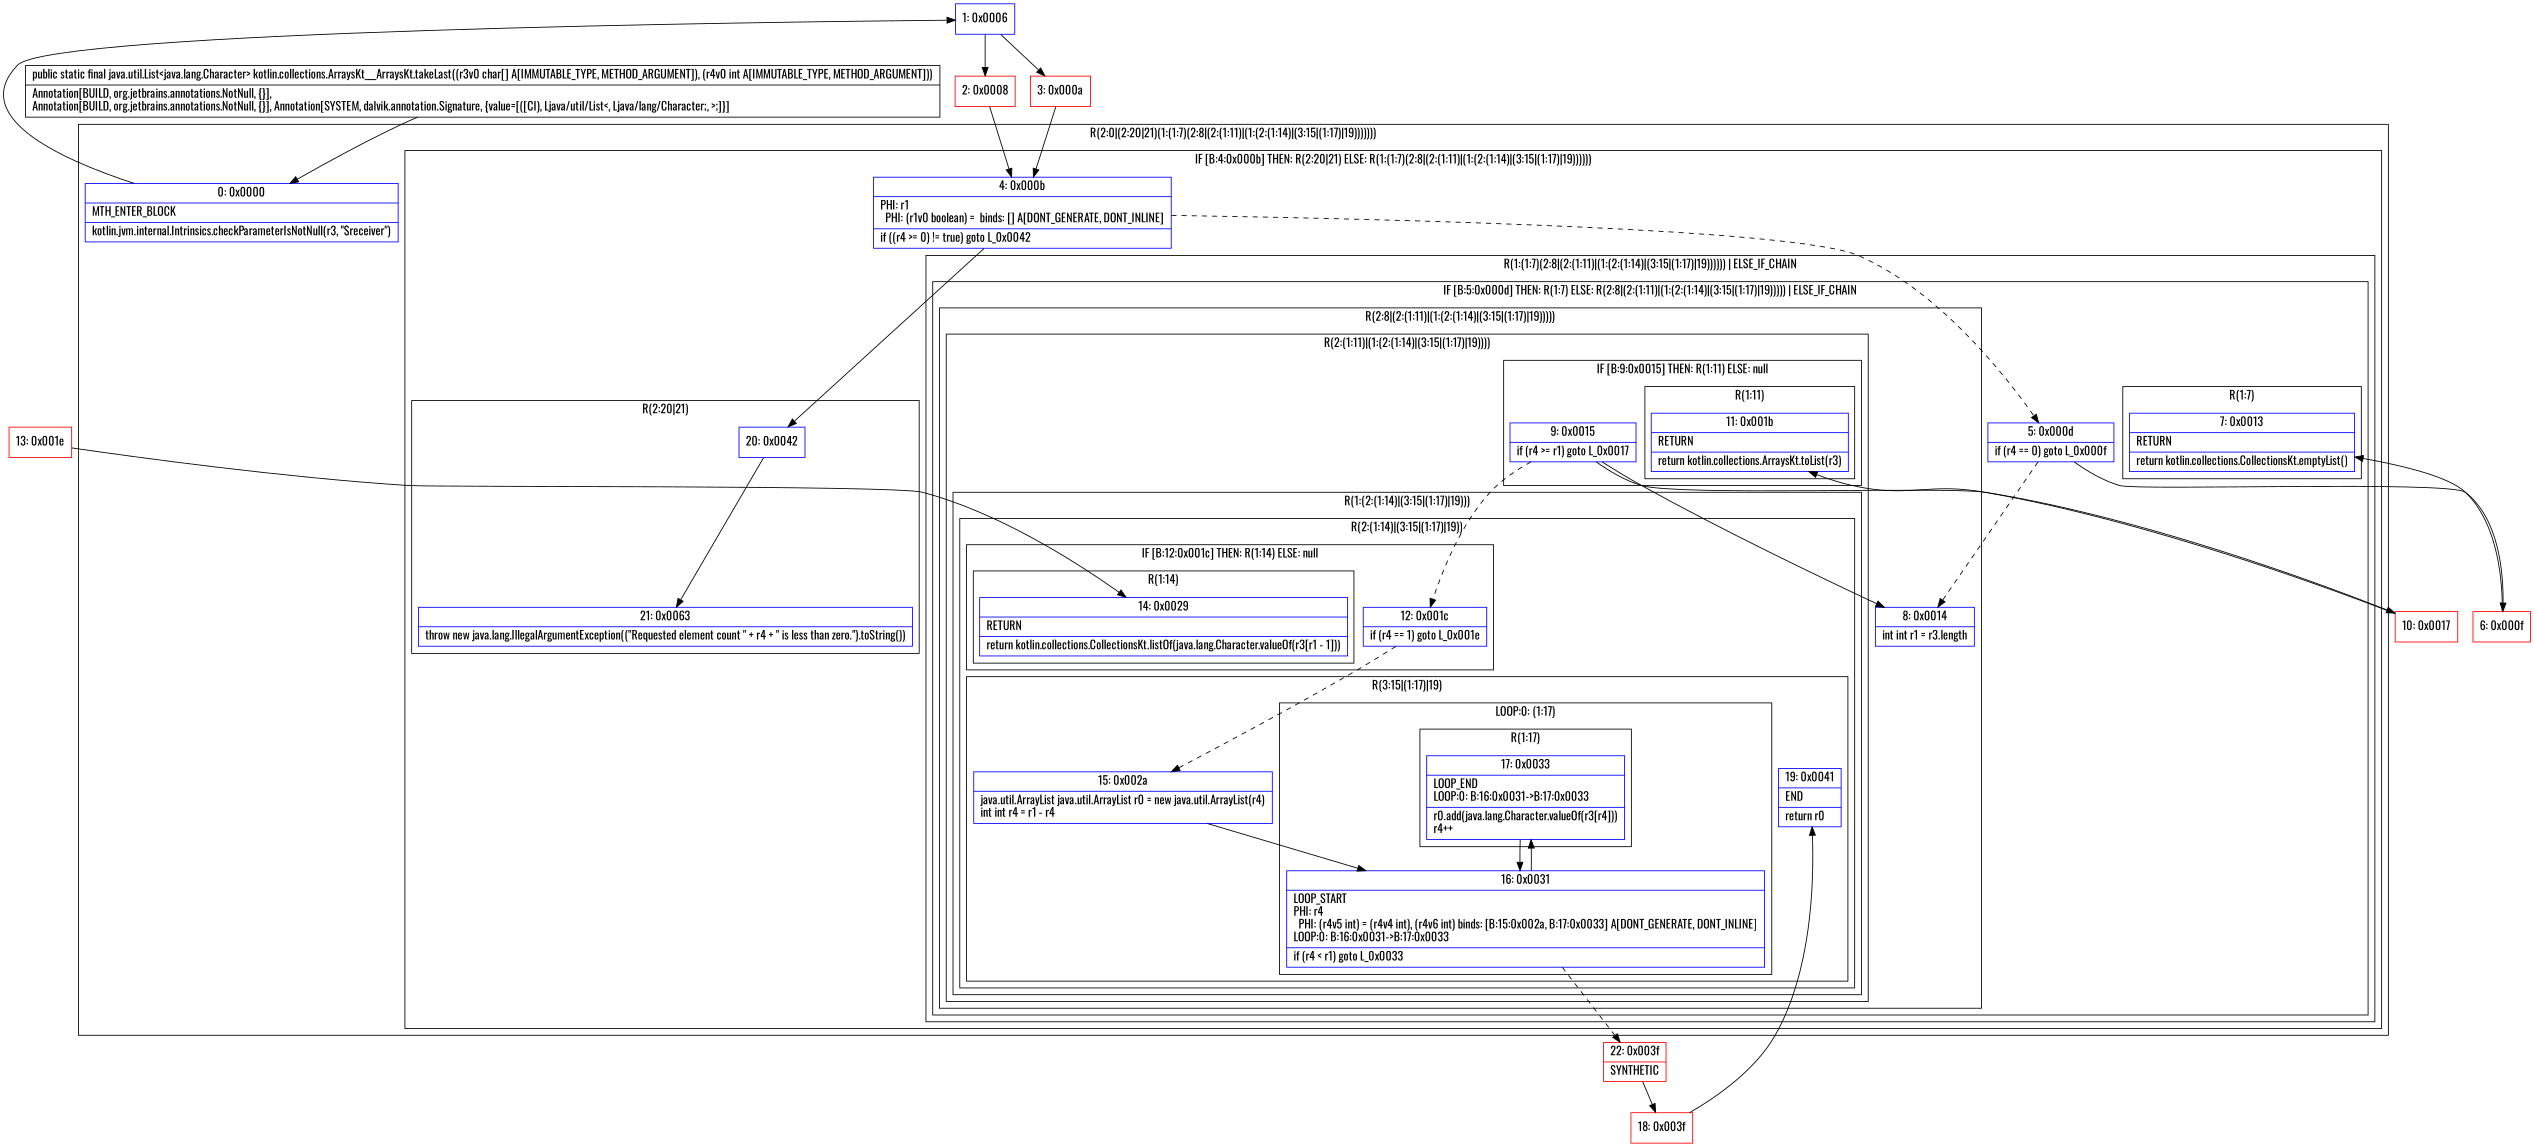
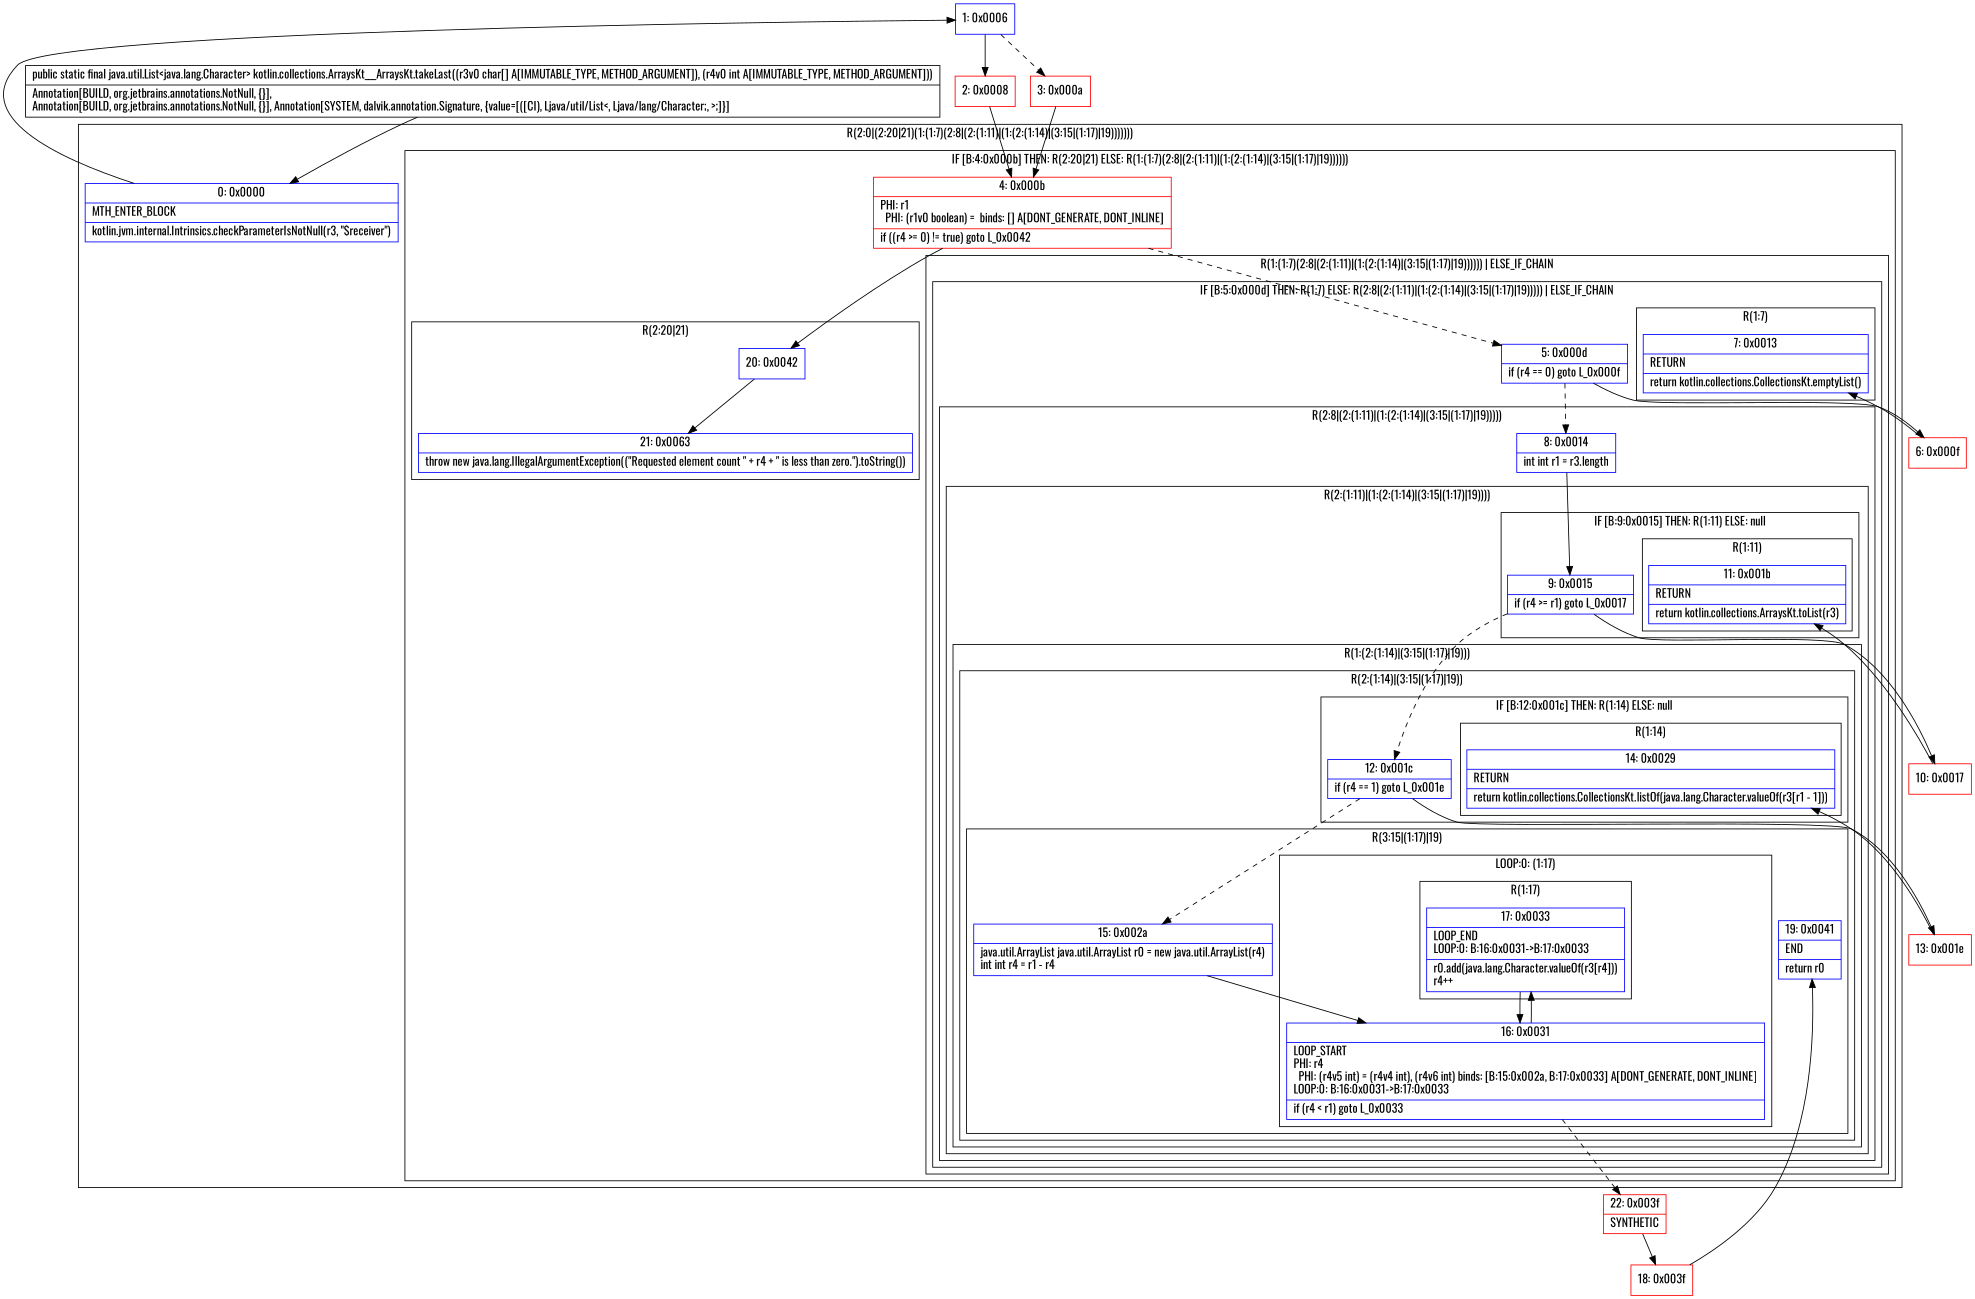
(1020, 52) -> (1020, 52)
(1022, 213) -> (1022, 213)
(1738, 536) -> (1568, 519)
none -> (1693, 824)
